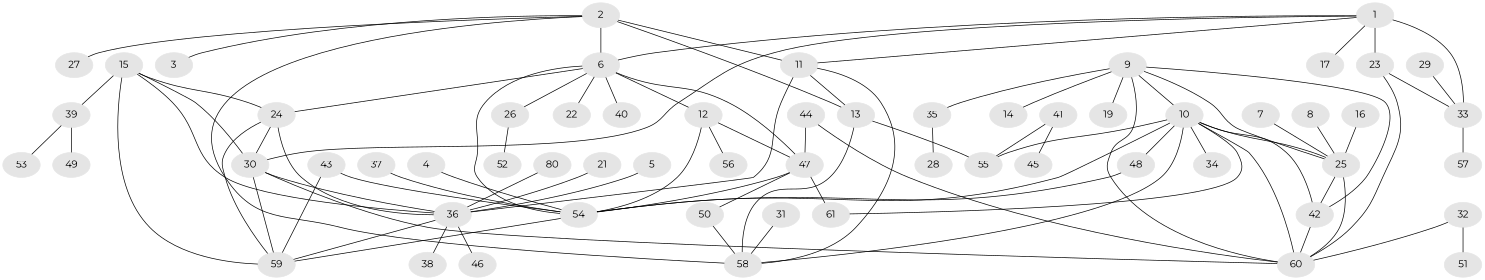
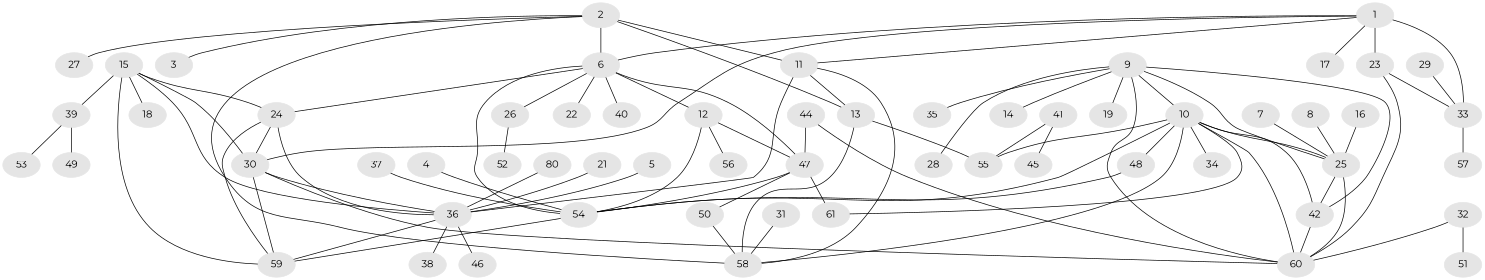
none -> (148, 115)
(933, 138) -> (990, 99)
(326, 165) -> none
